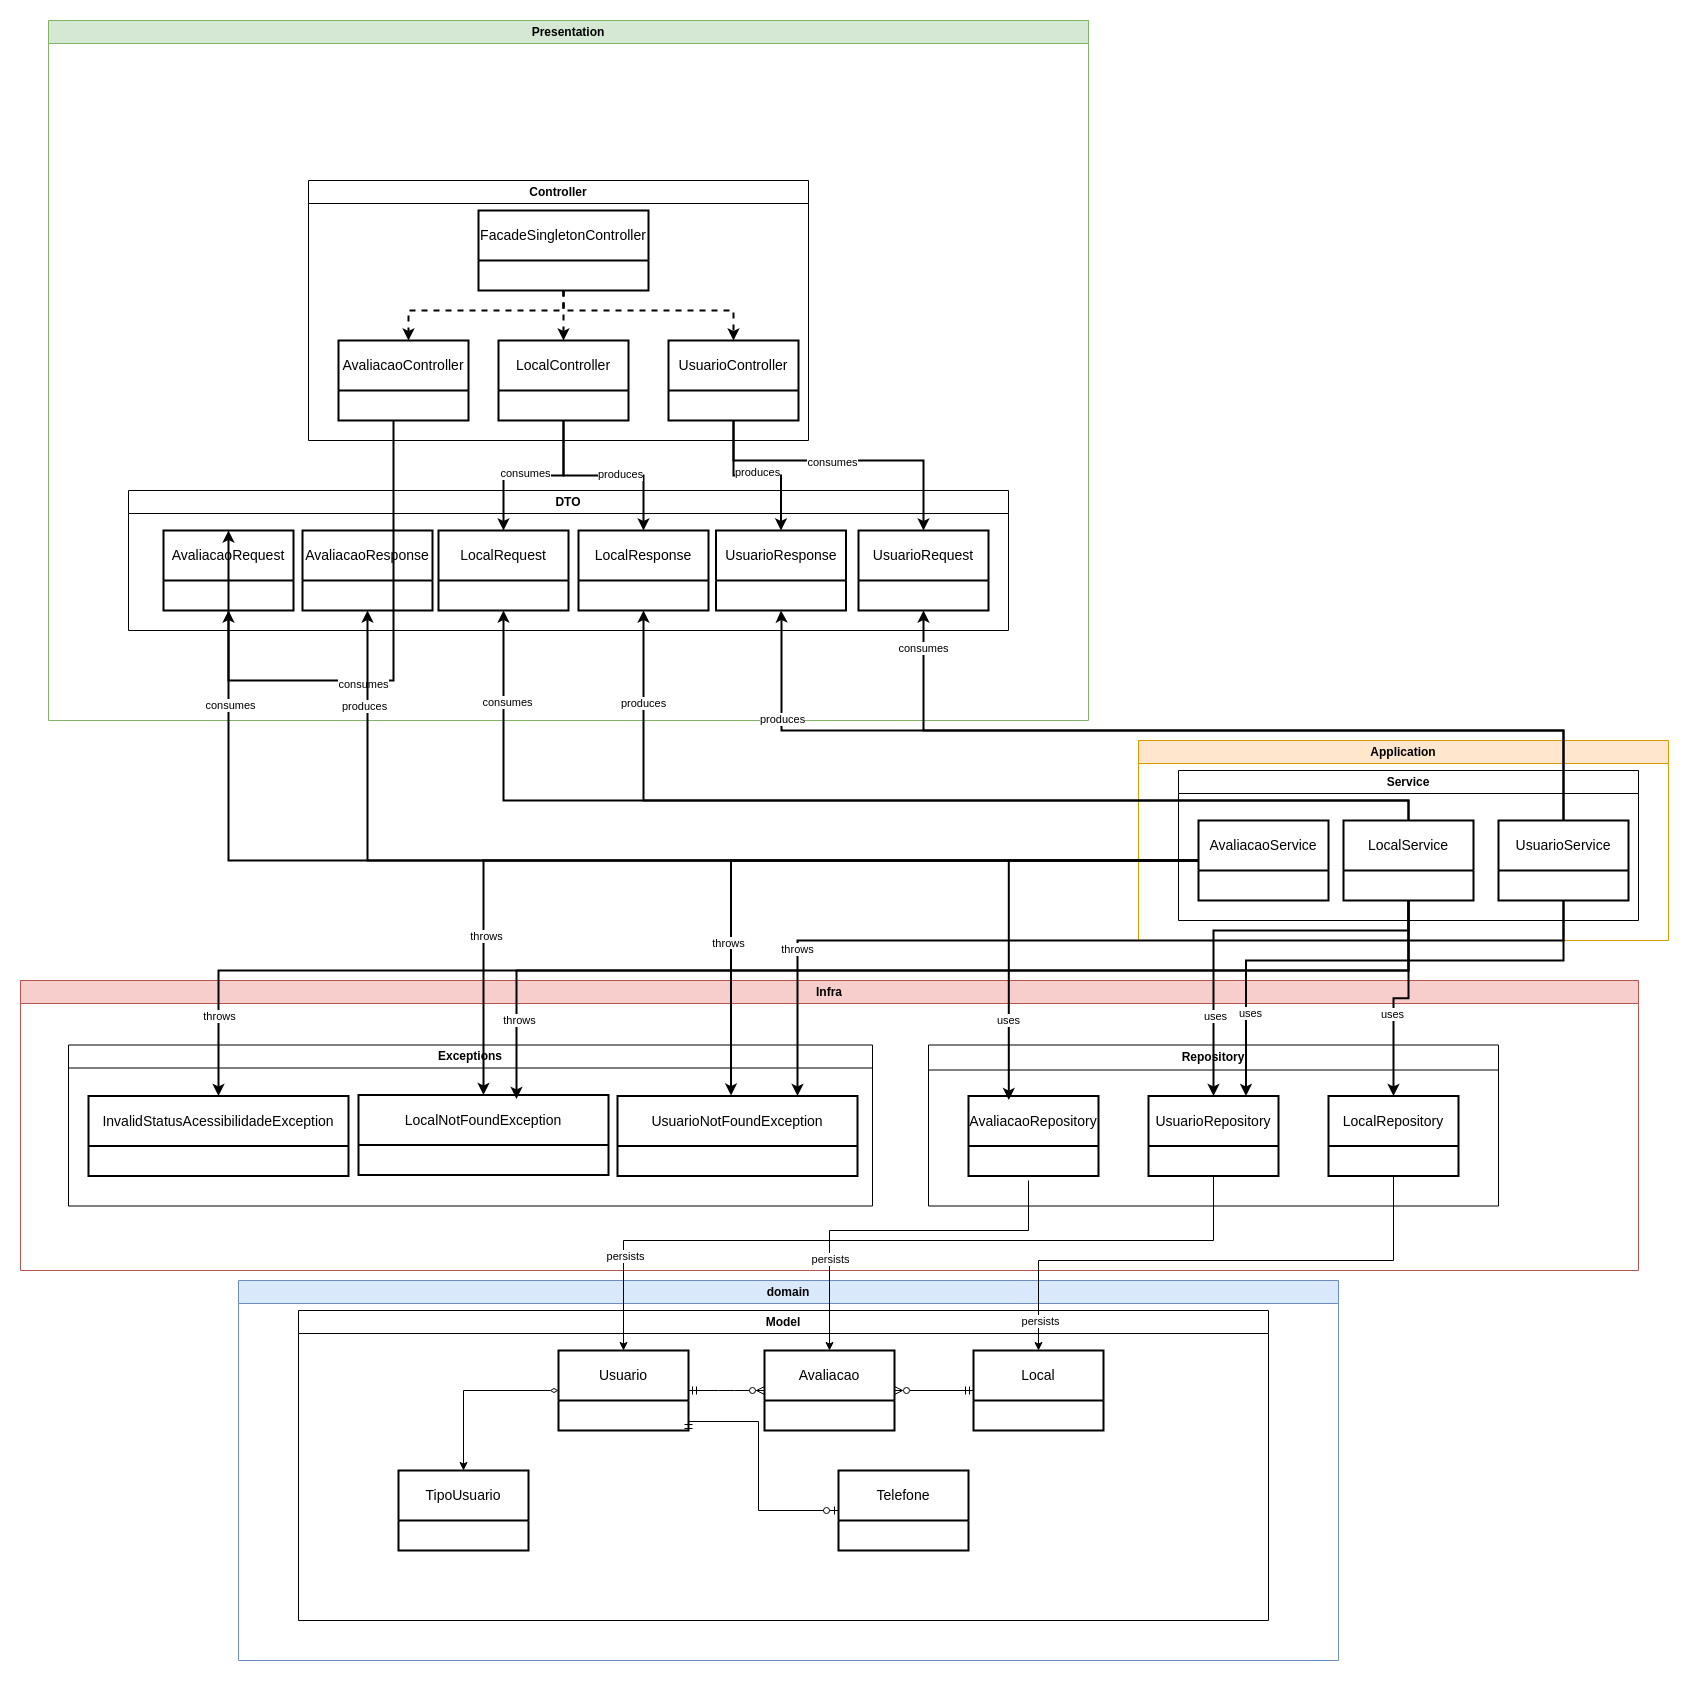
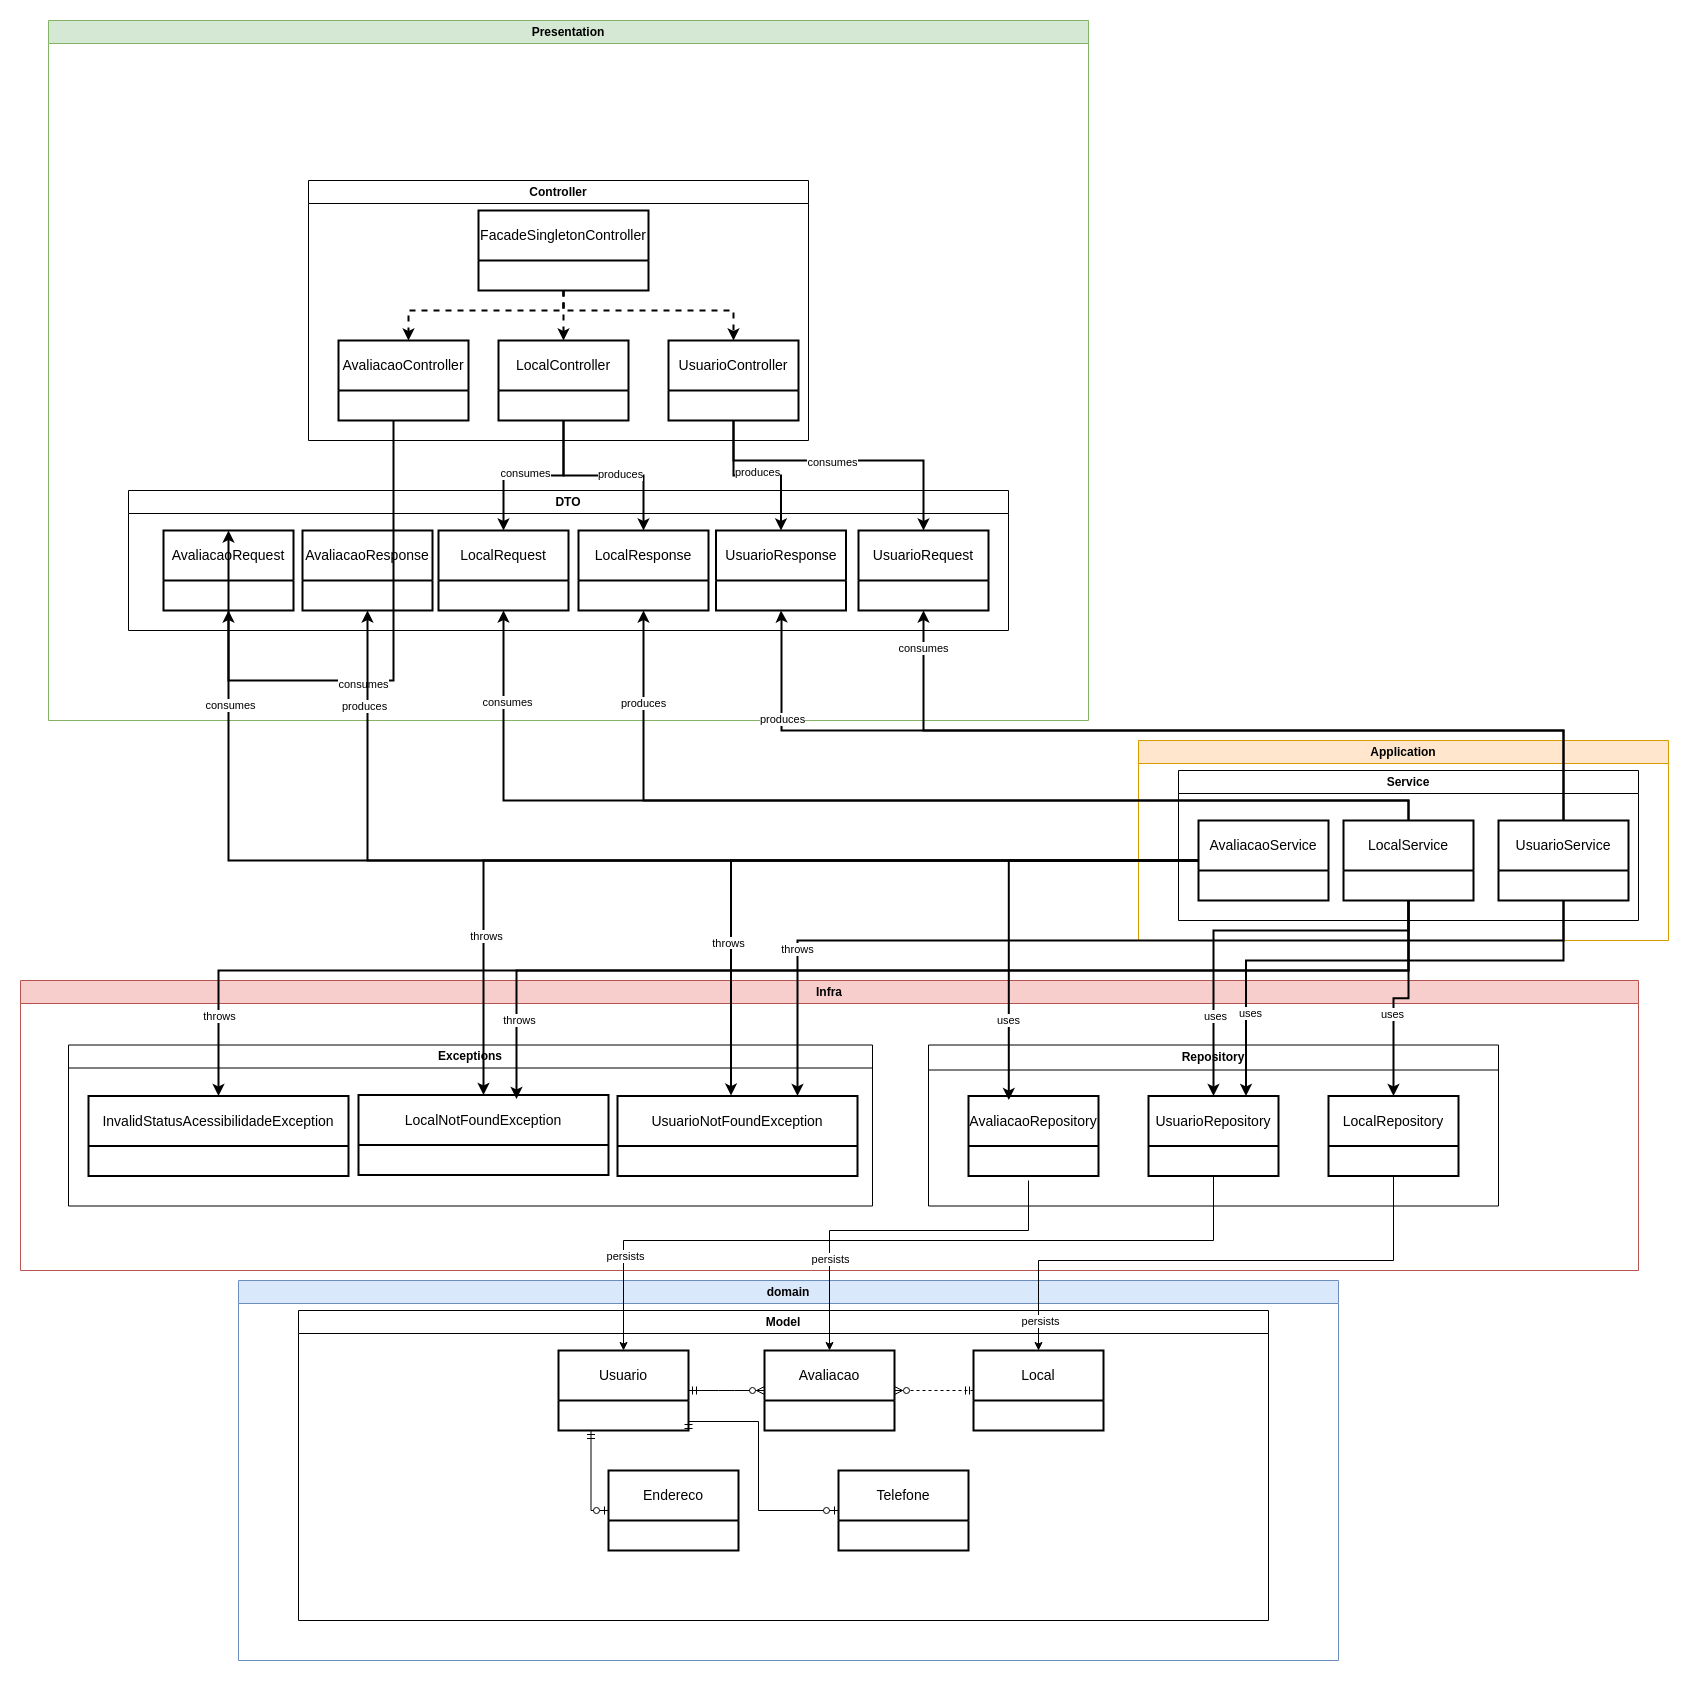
(471, 1391) -> none
(941, 1391) -> (941, 1391)
none -> (591, 1480)
(464, 1511) -> none
none -> (674, 1511)
